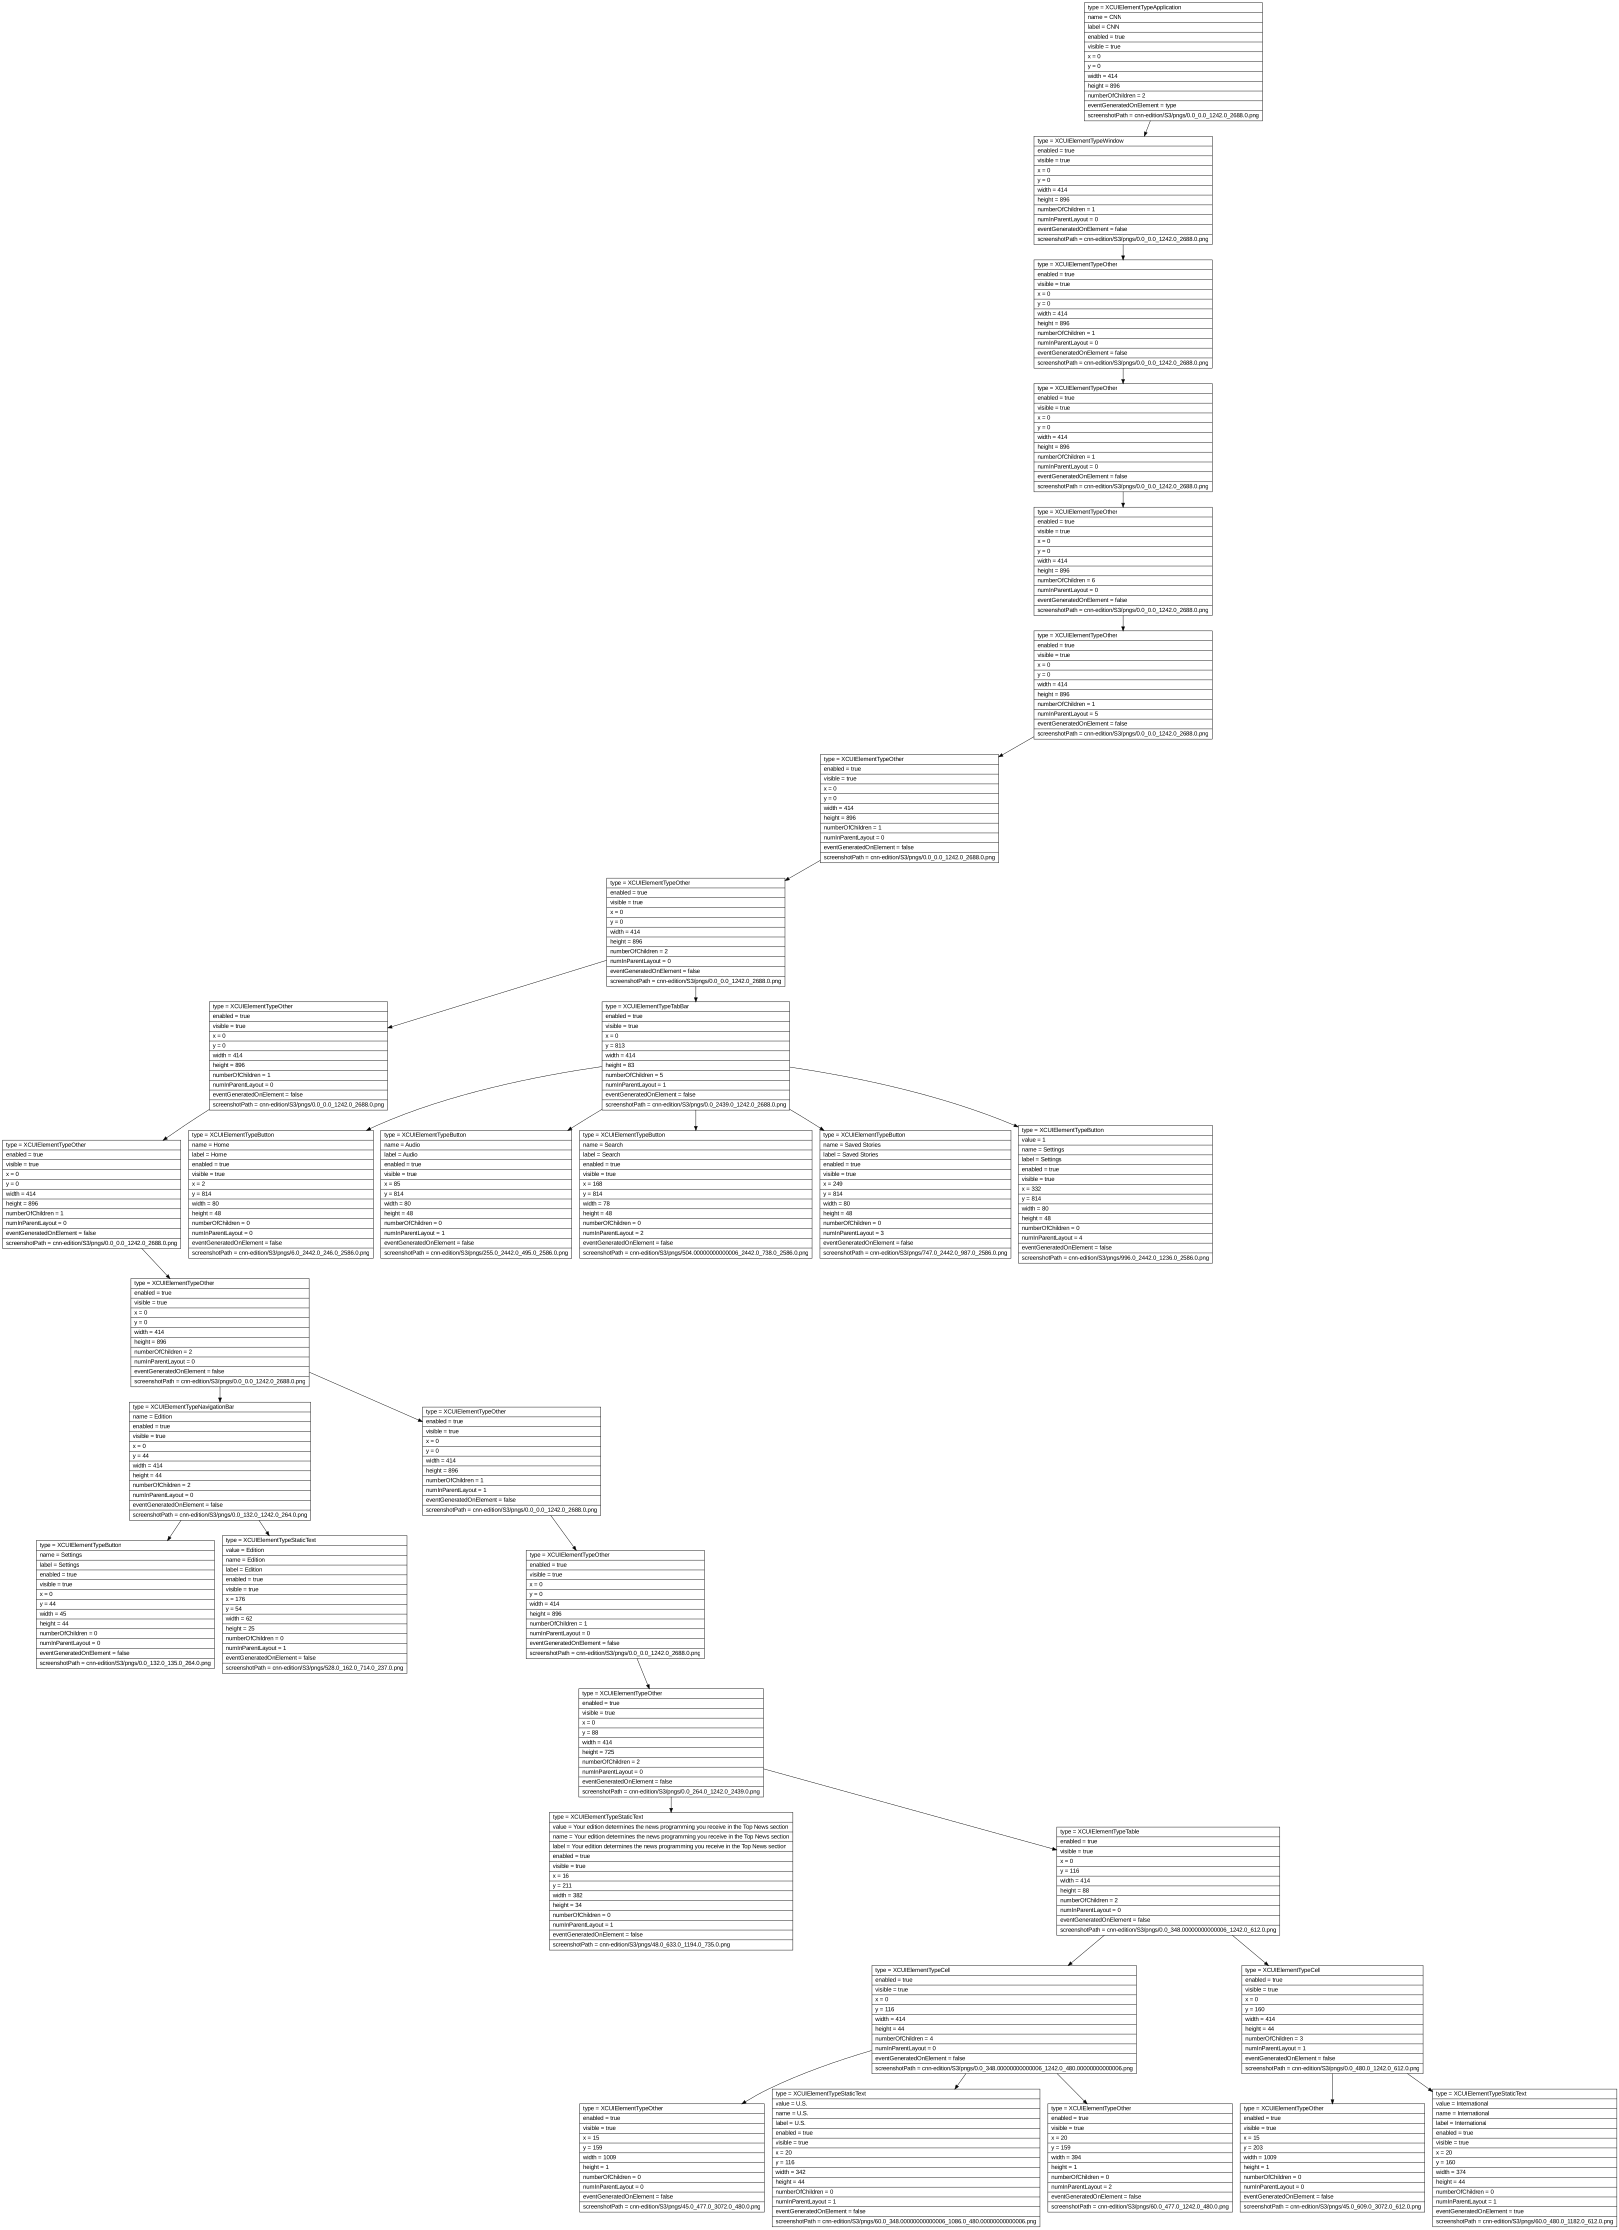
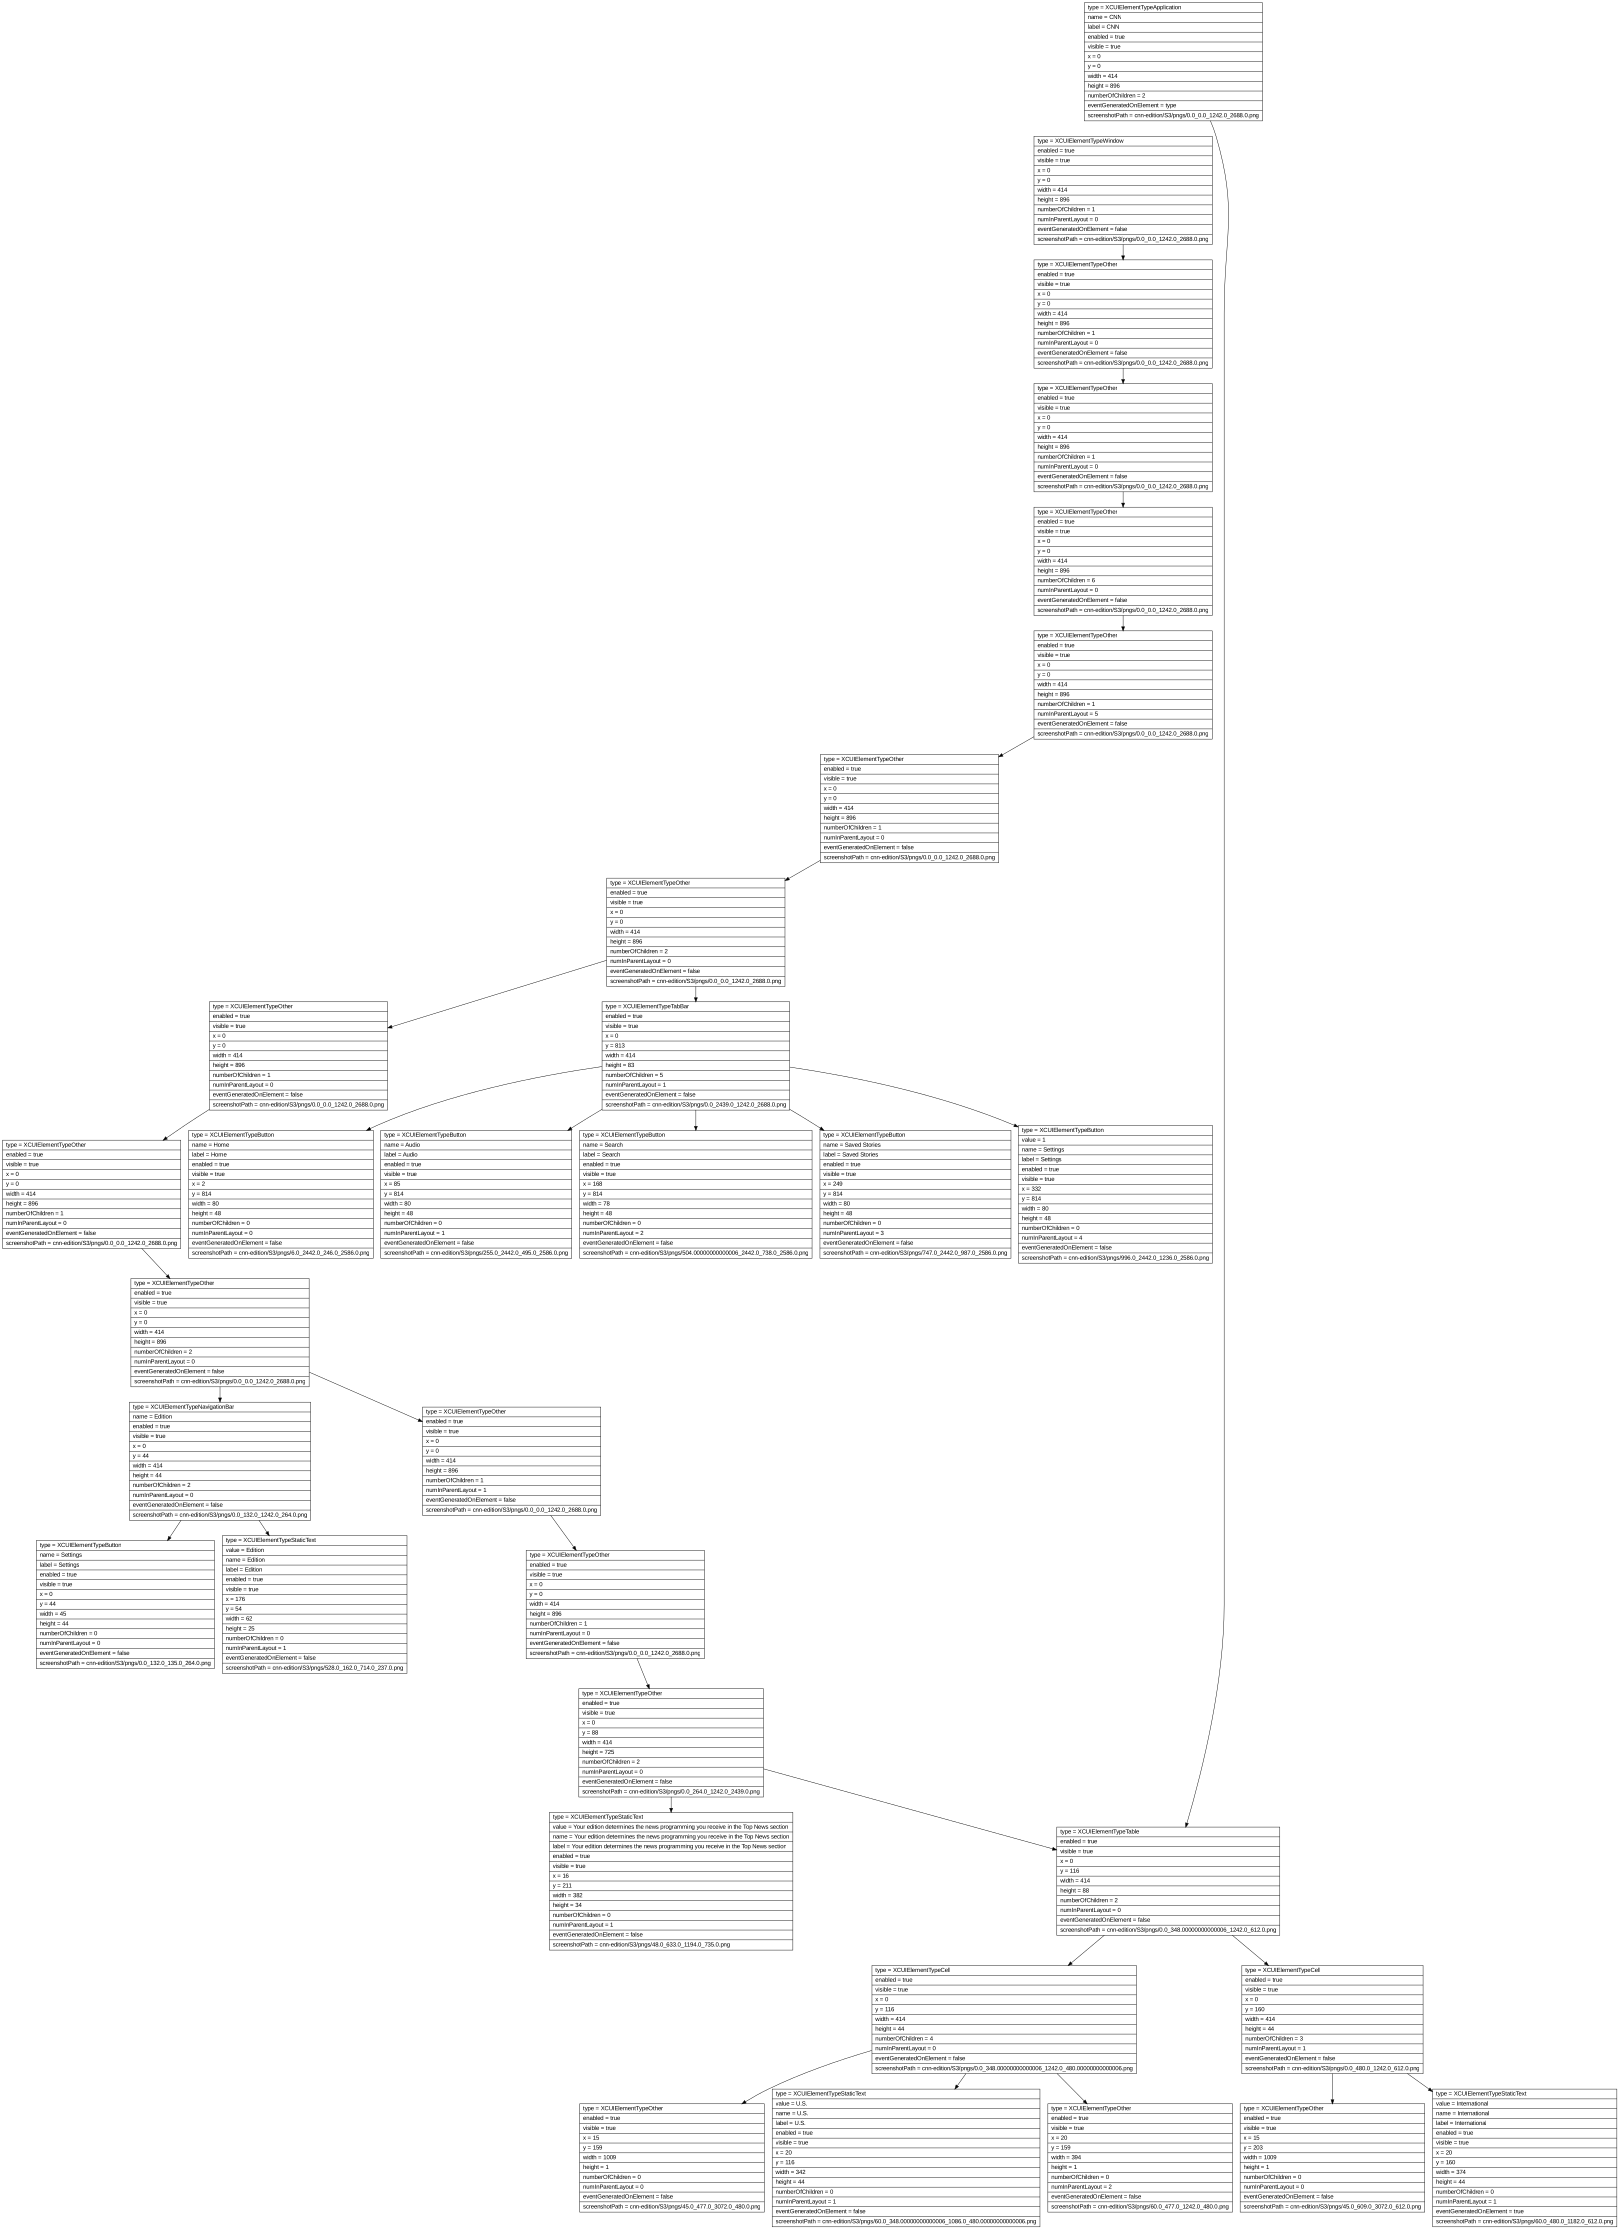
(1148, 126) -> (1224, 973)
